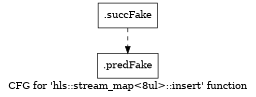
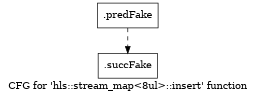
(128, 37) -> (128, 37)
